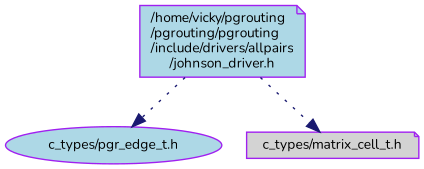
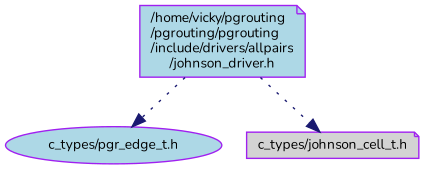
(333, 145) -> (333, 145)
